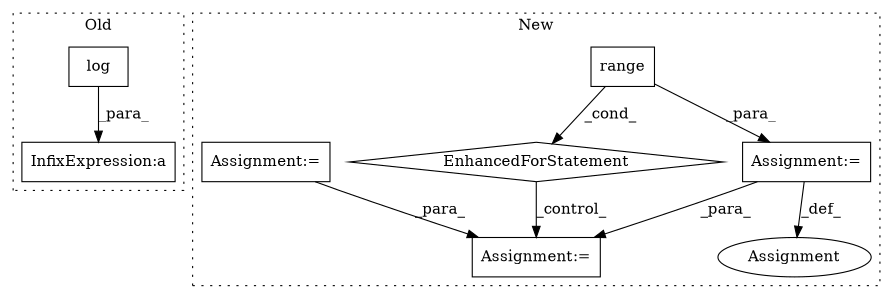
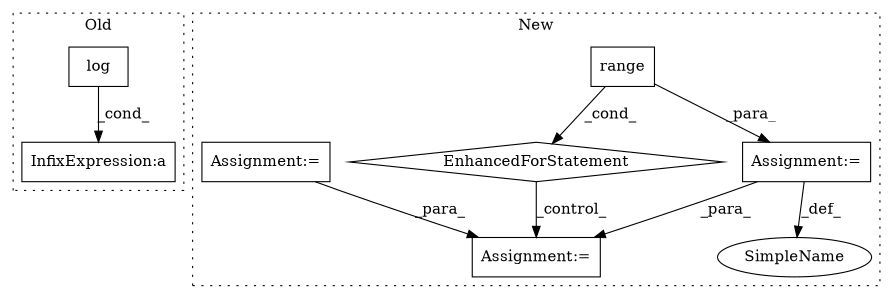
(124, 114) -> (124, 114)
(795, 257) -> (795, 257)
